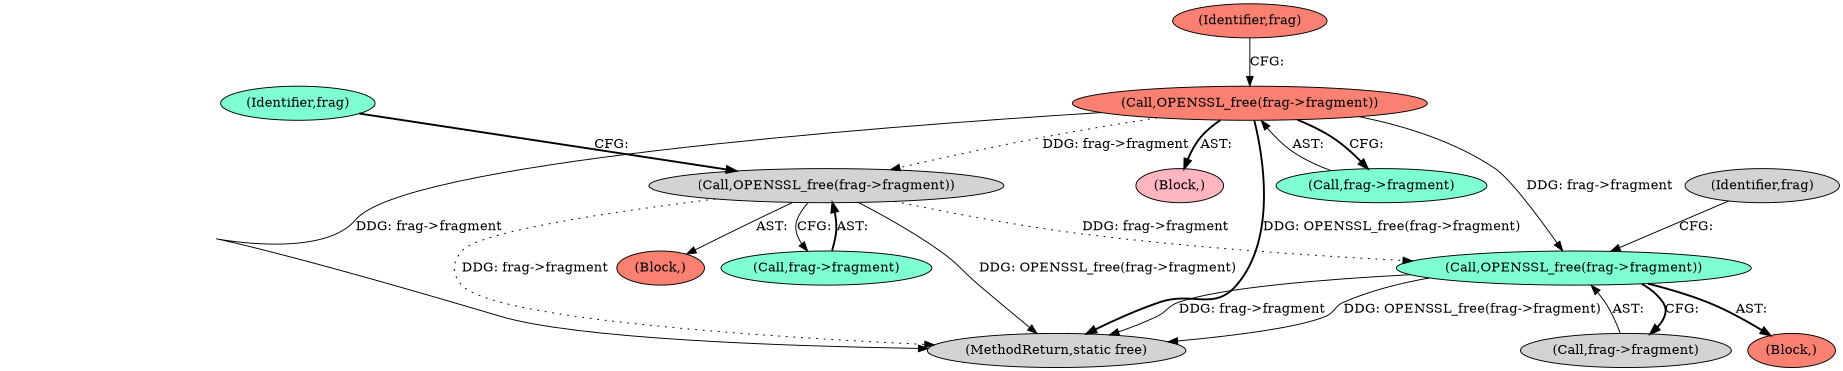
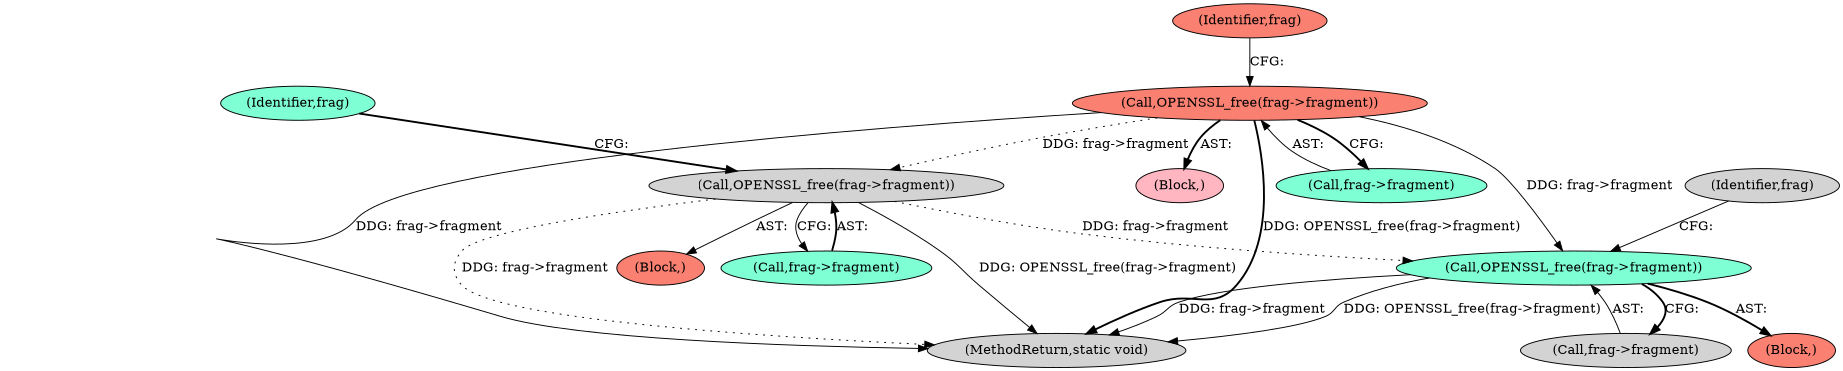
(1057, 350) -> (1057, 350)
